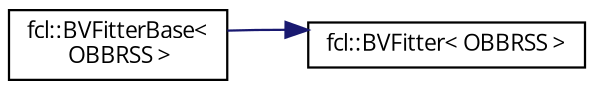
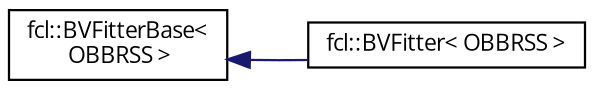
(256, 30) -> (279, 60)
